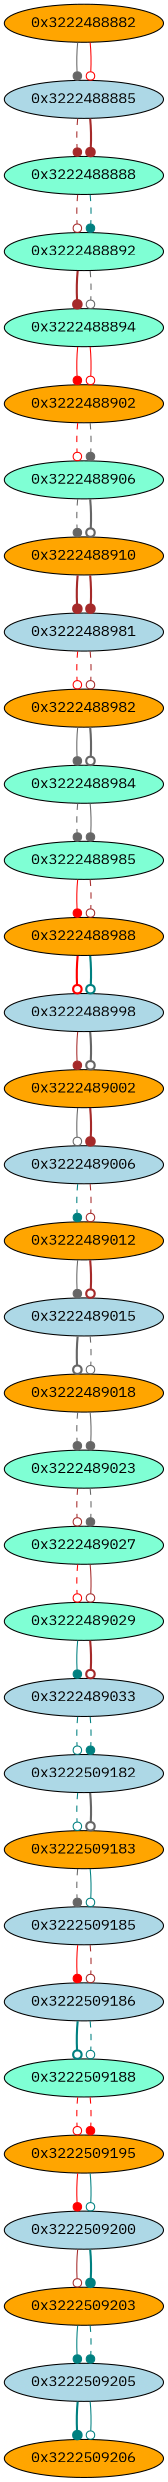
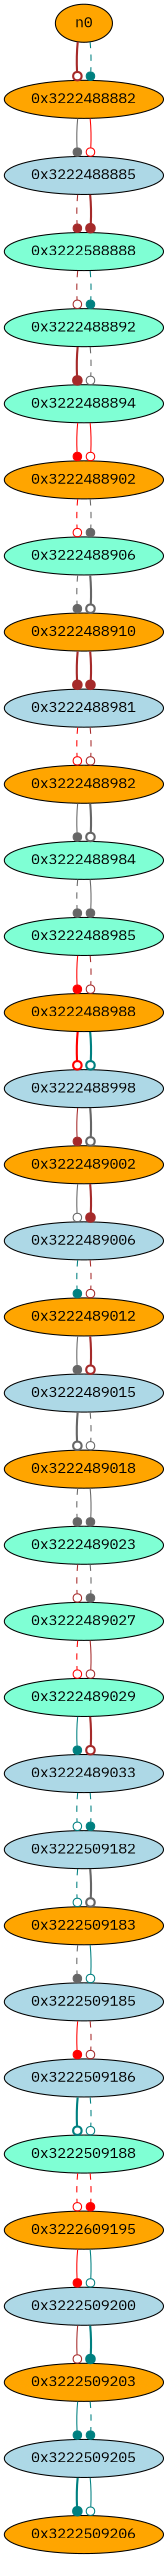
none -> (84, 23)
(84, 175) -> (84, 252)
(84, 2154) -> (84, 2230)
